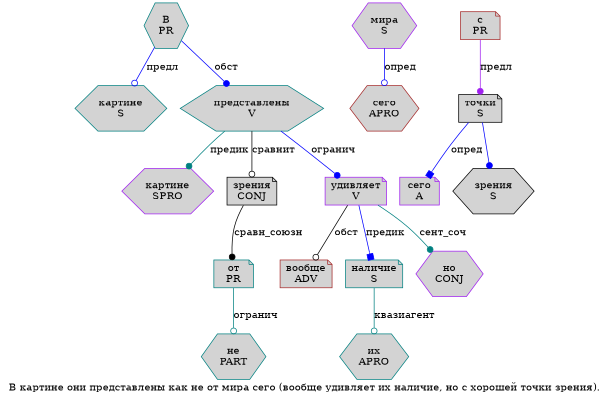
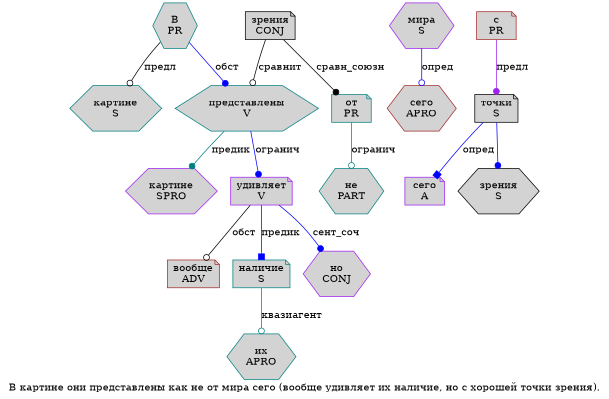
(145, 64) -> (145, 61)
(252, 151) -> (259, 60)
(405, 224) -> (300, 224)
